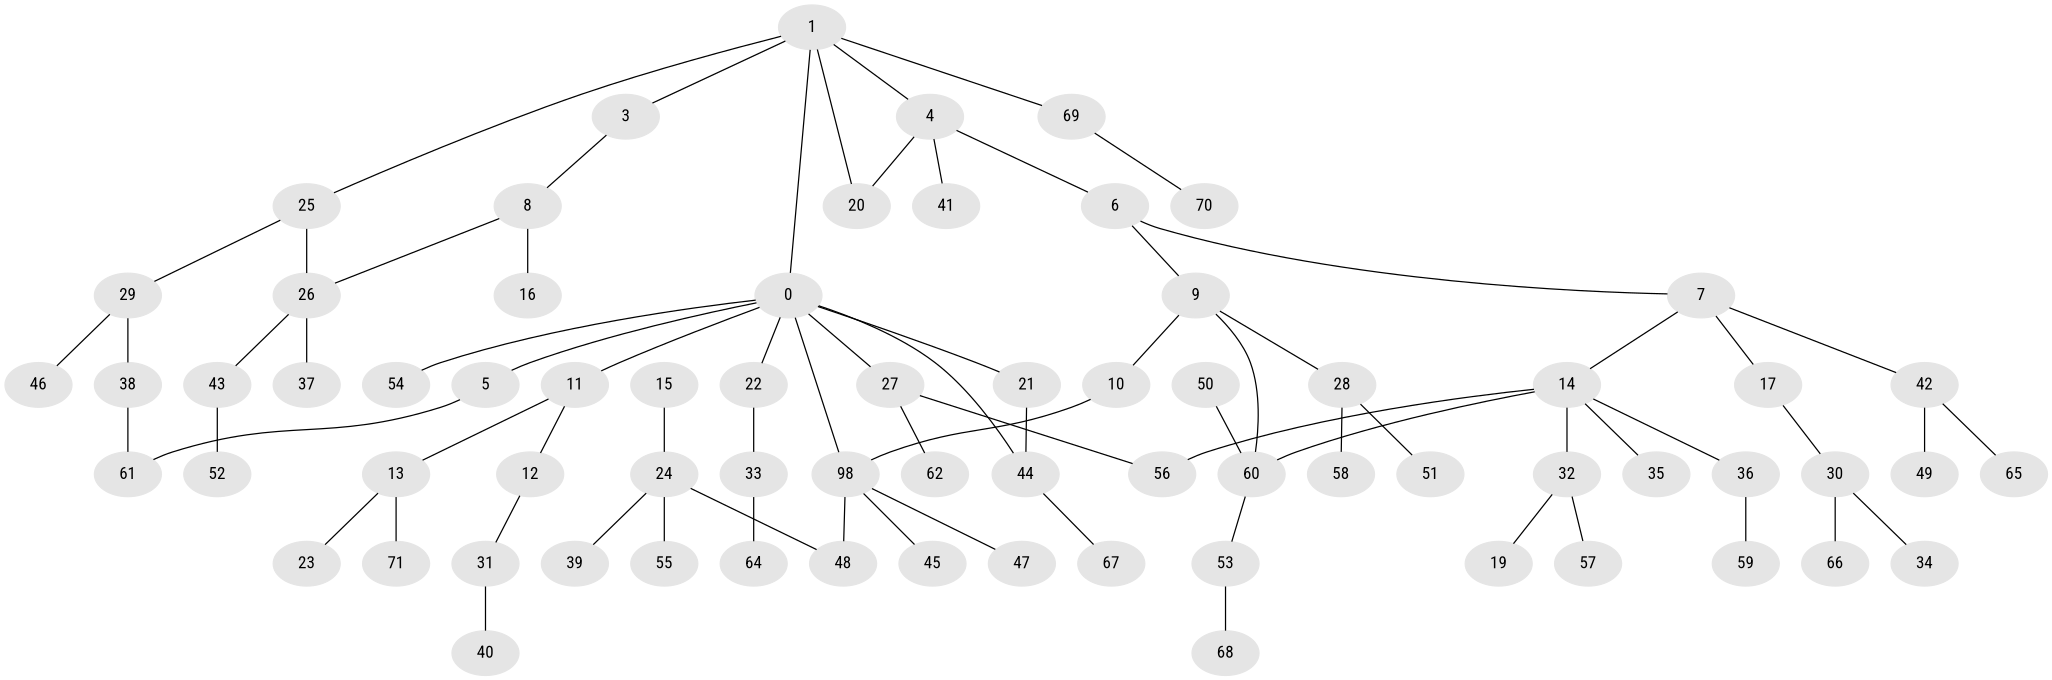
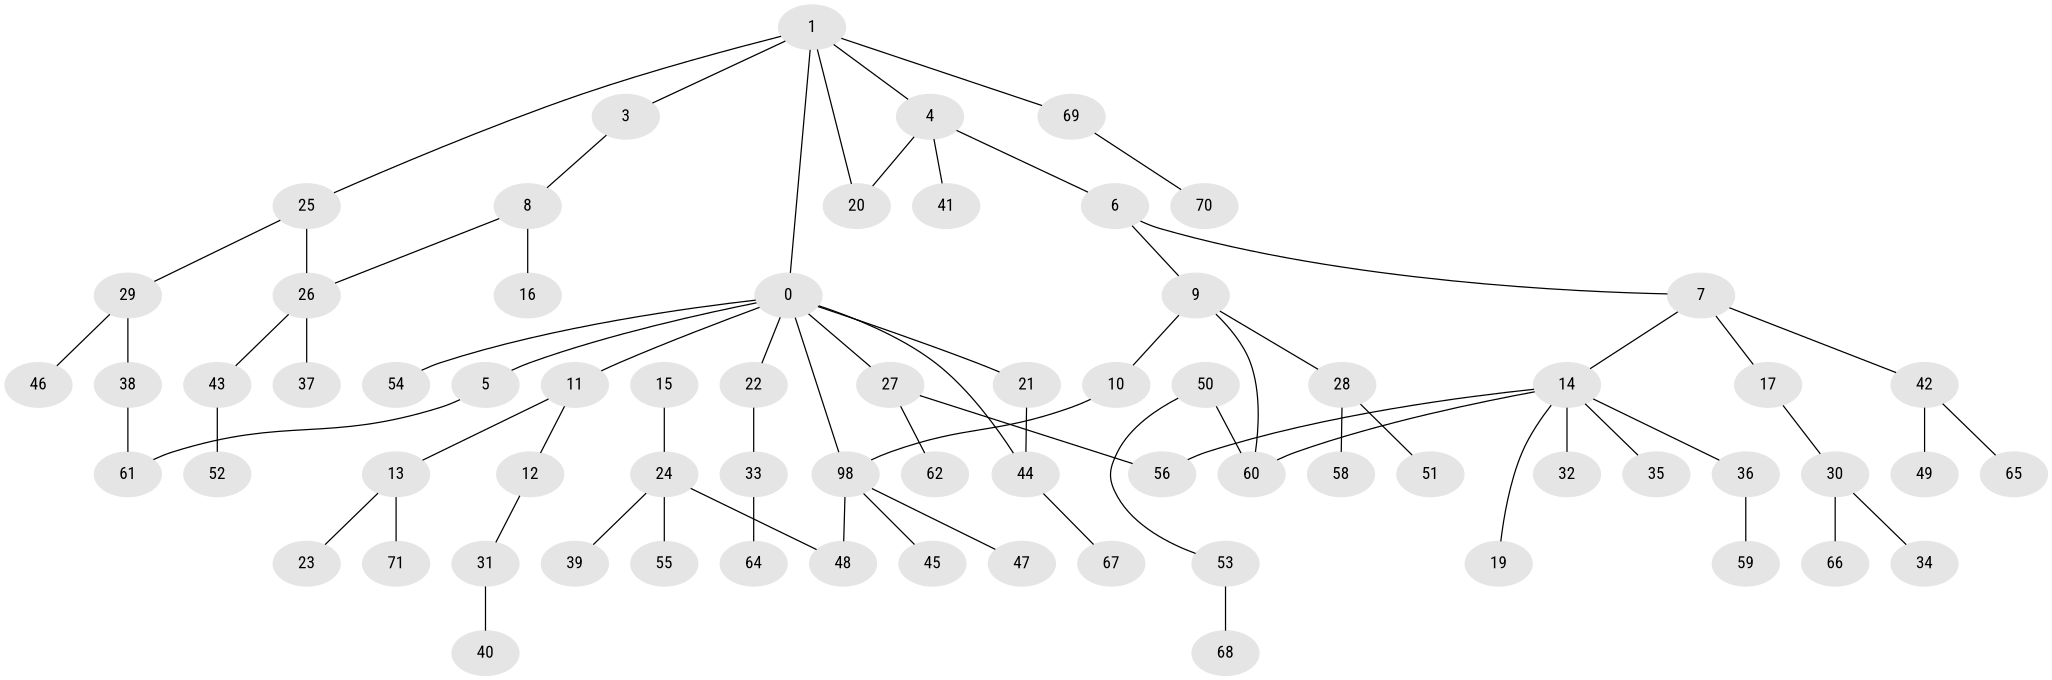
(1239, 519) -> (1112, 482)
(1533, 519) -> (1516, 469)
(1588, 564) -> none
